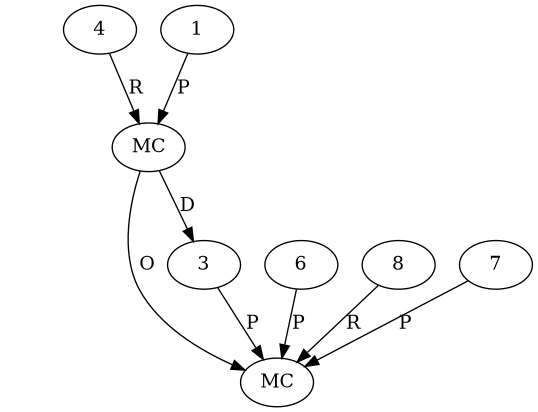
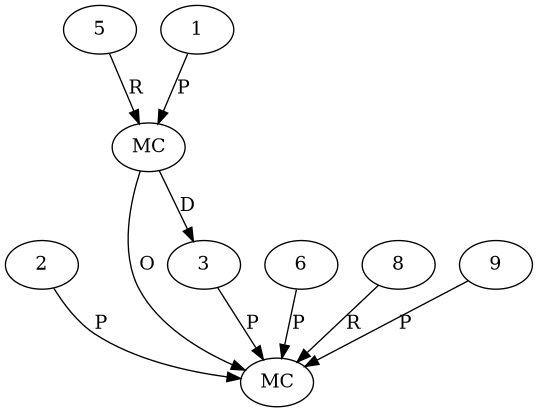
(100, 30) -> (100, 30)
none -> (42, 265)
(496, 265) -> (496, 265)
